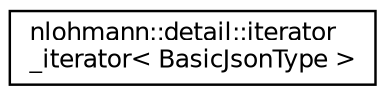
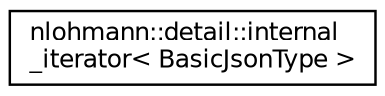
(193, 48) -> (193, 48)
